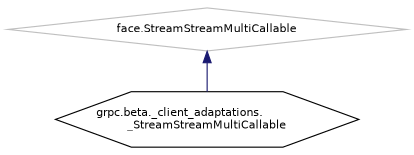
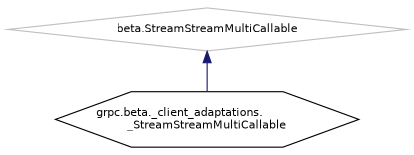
(207, 29) -> (207, 29)
